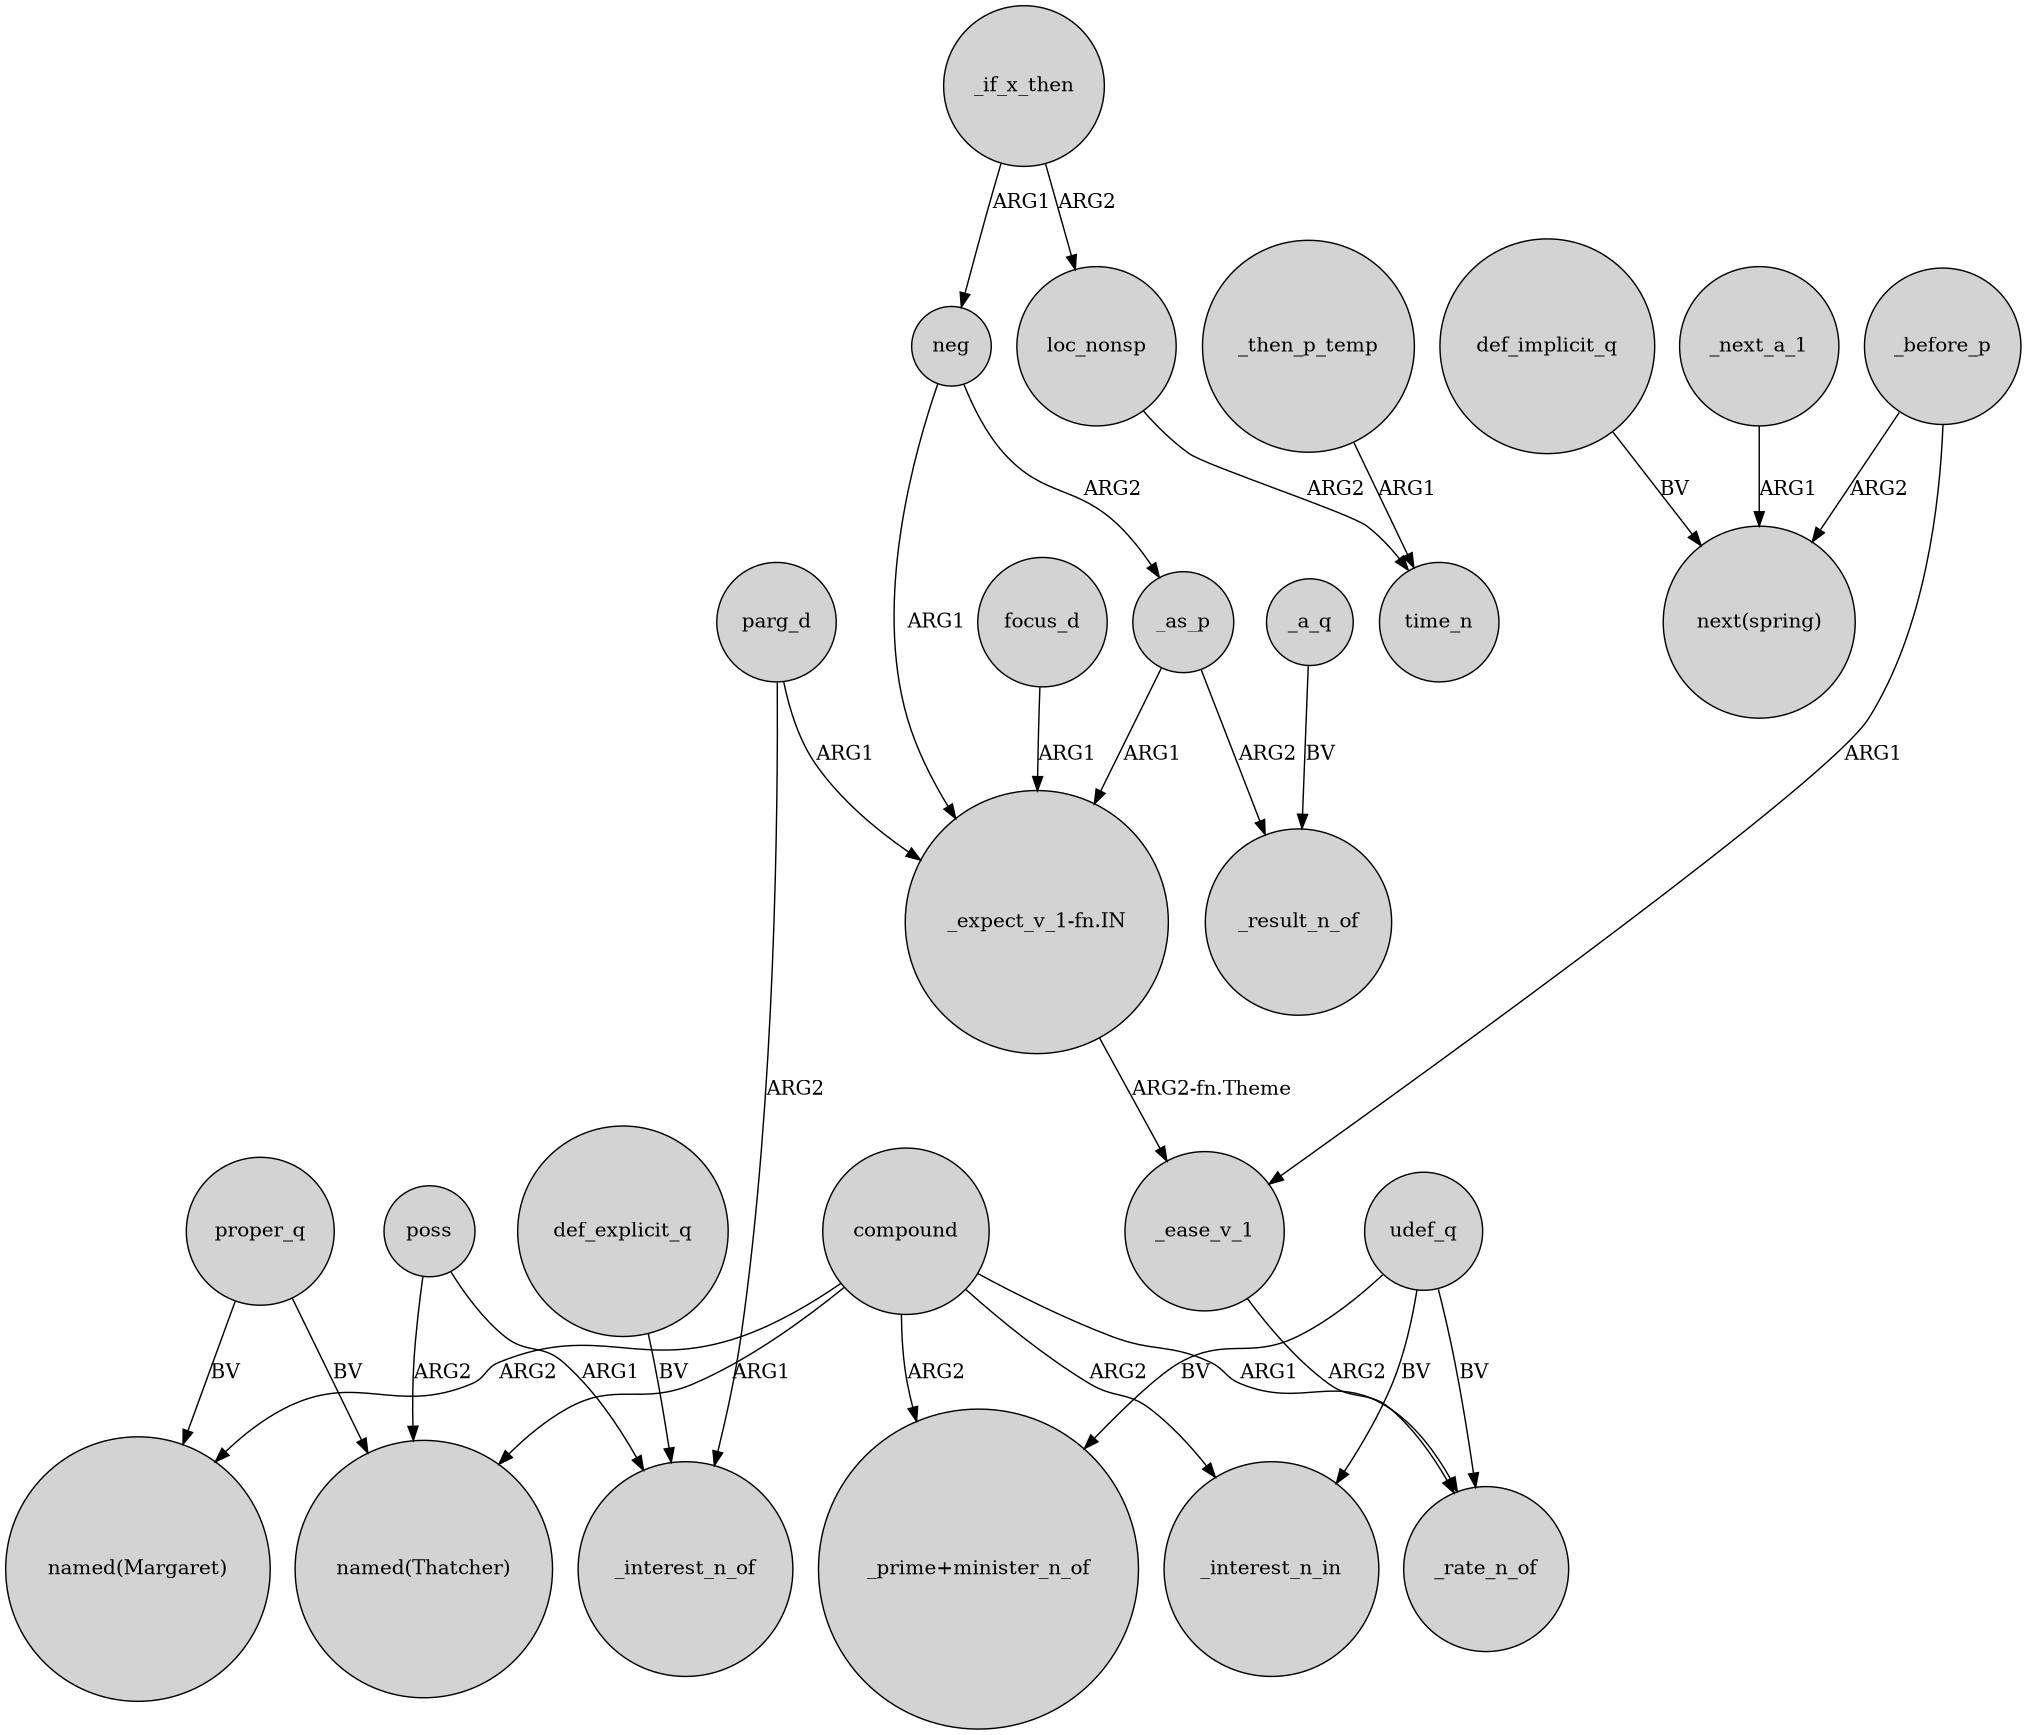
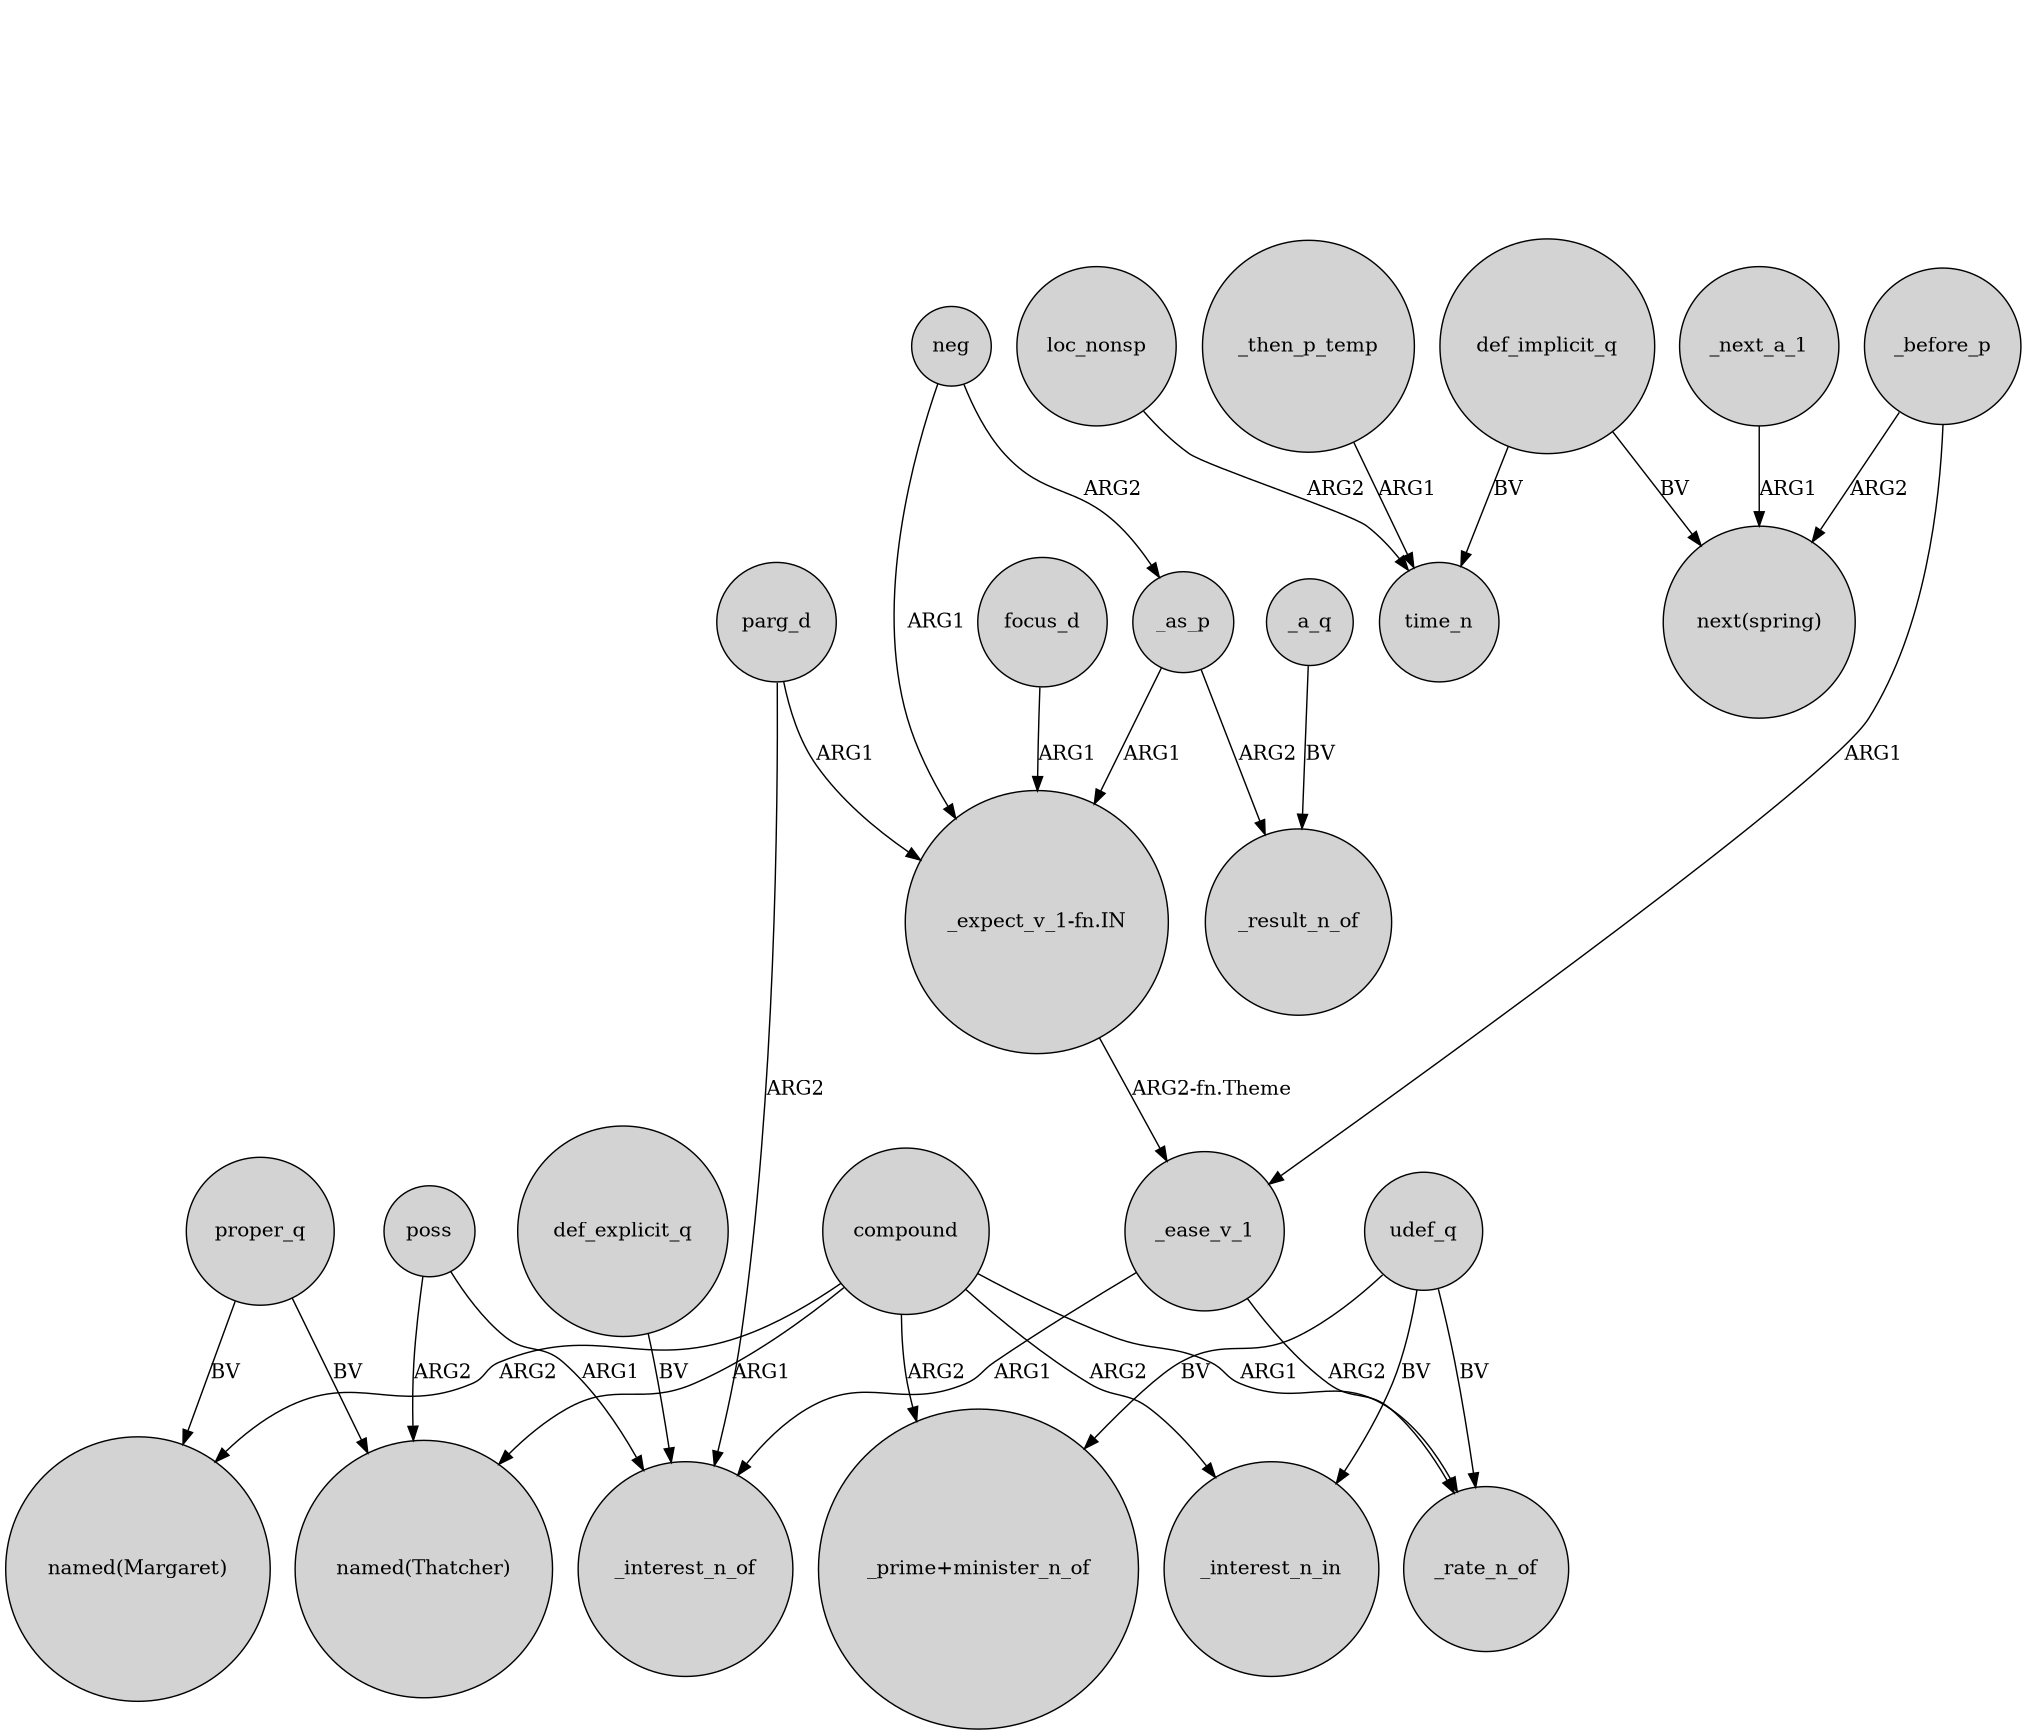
(1024, 86) -> none
none -> (1487, 500)
none -> (946, 1390)
